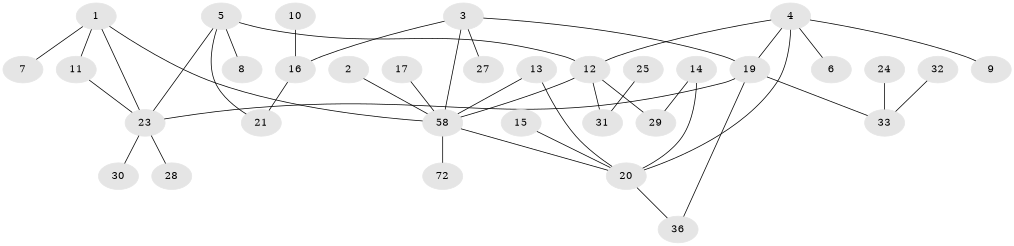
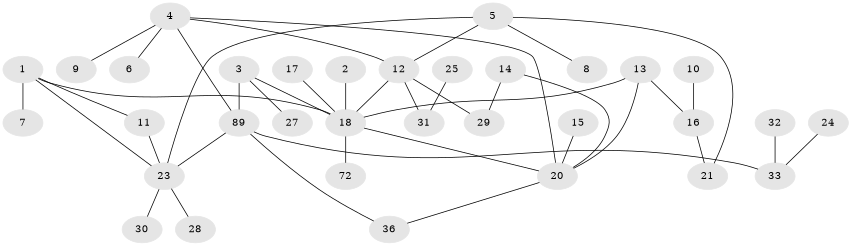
(394, 34) -> (667, 96)
(750, 70) -> (239, 123)
(443, 123) -> (346, 123)
